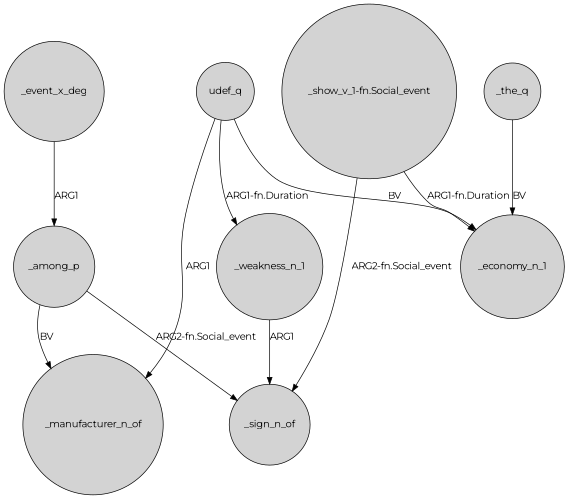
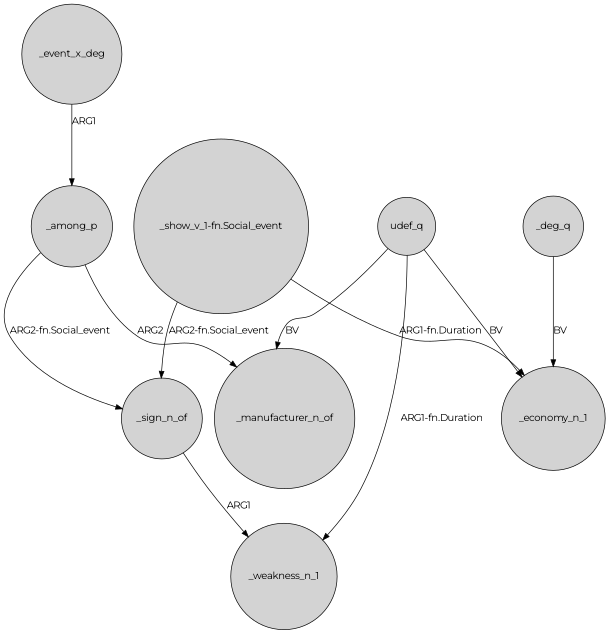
(512, 91) -> (553, 226)
(198, 267) -> (292, 331)
(47, 337) -> (151, 331)
(270, 349) -> (212, 493)
